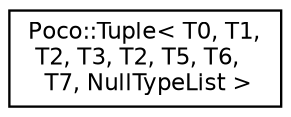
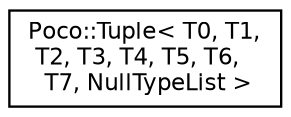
(145, 59) -> (145, 59)
